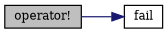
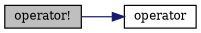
(144, 17) -> (160, 17)
